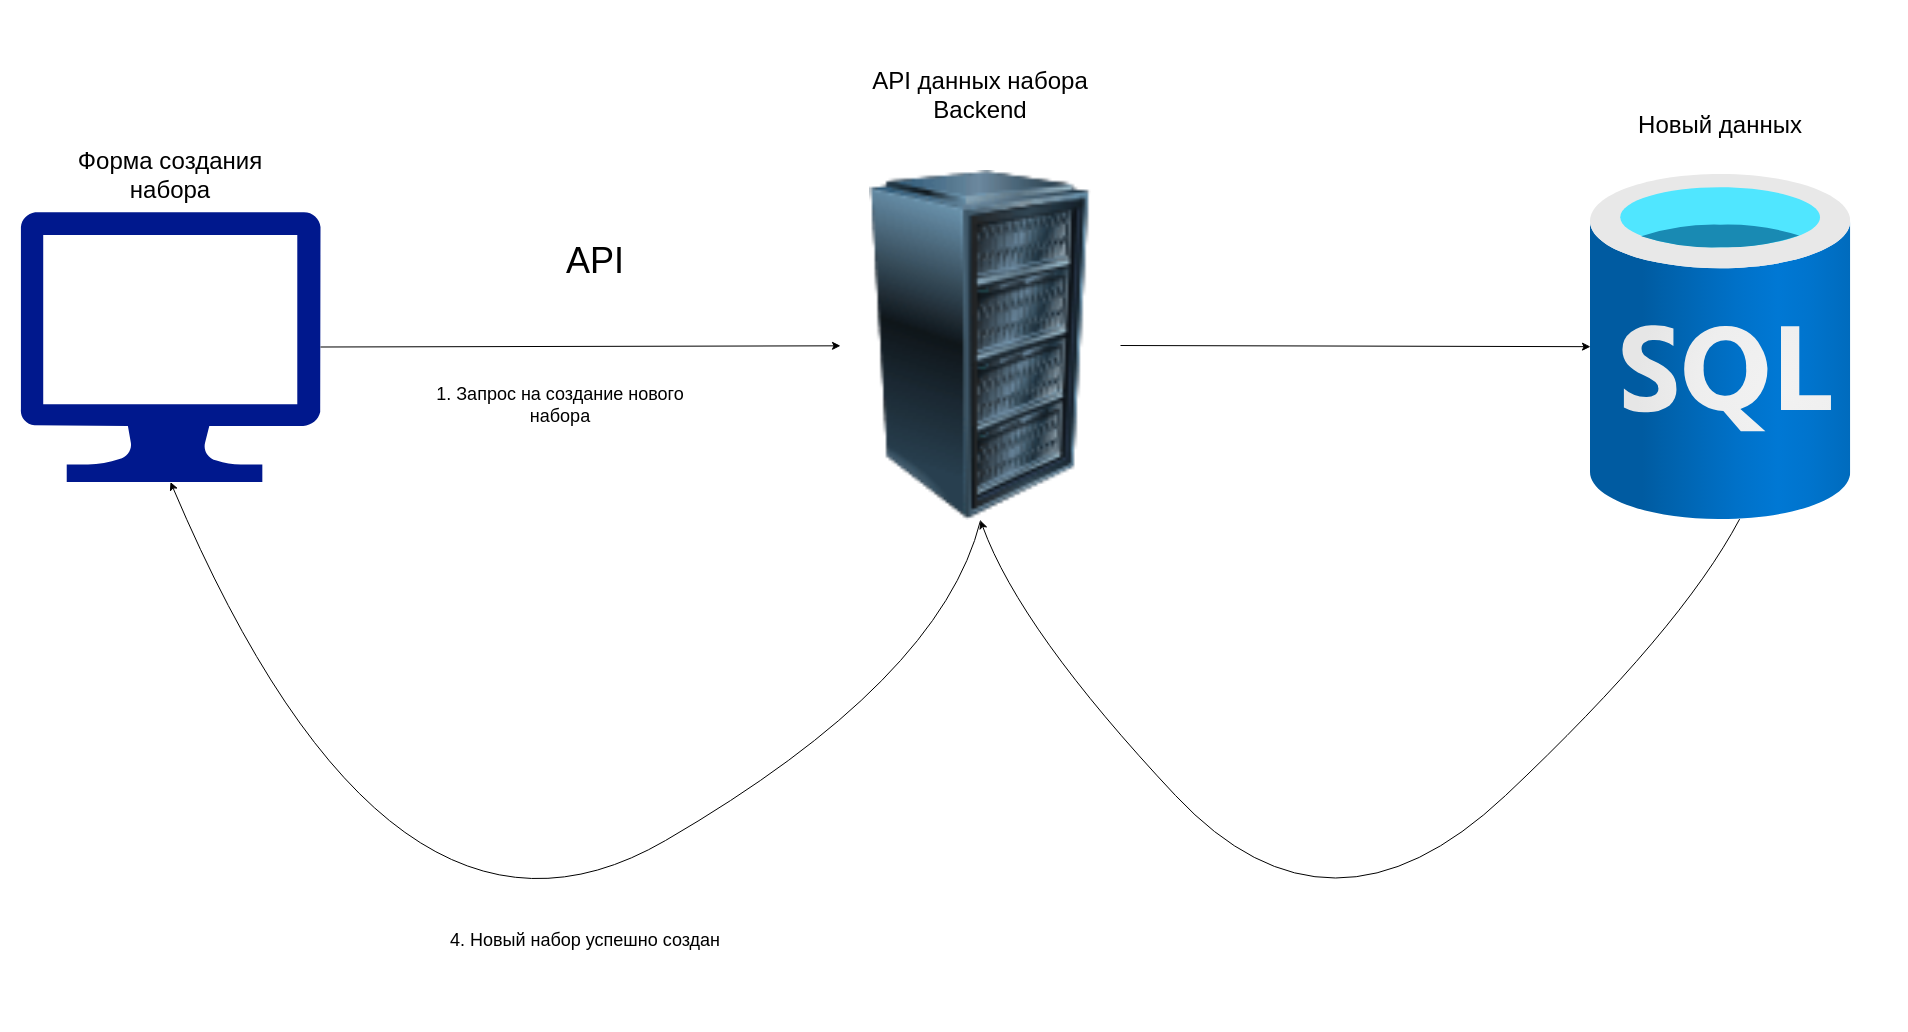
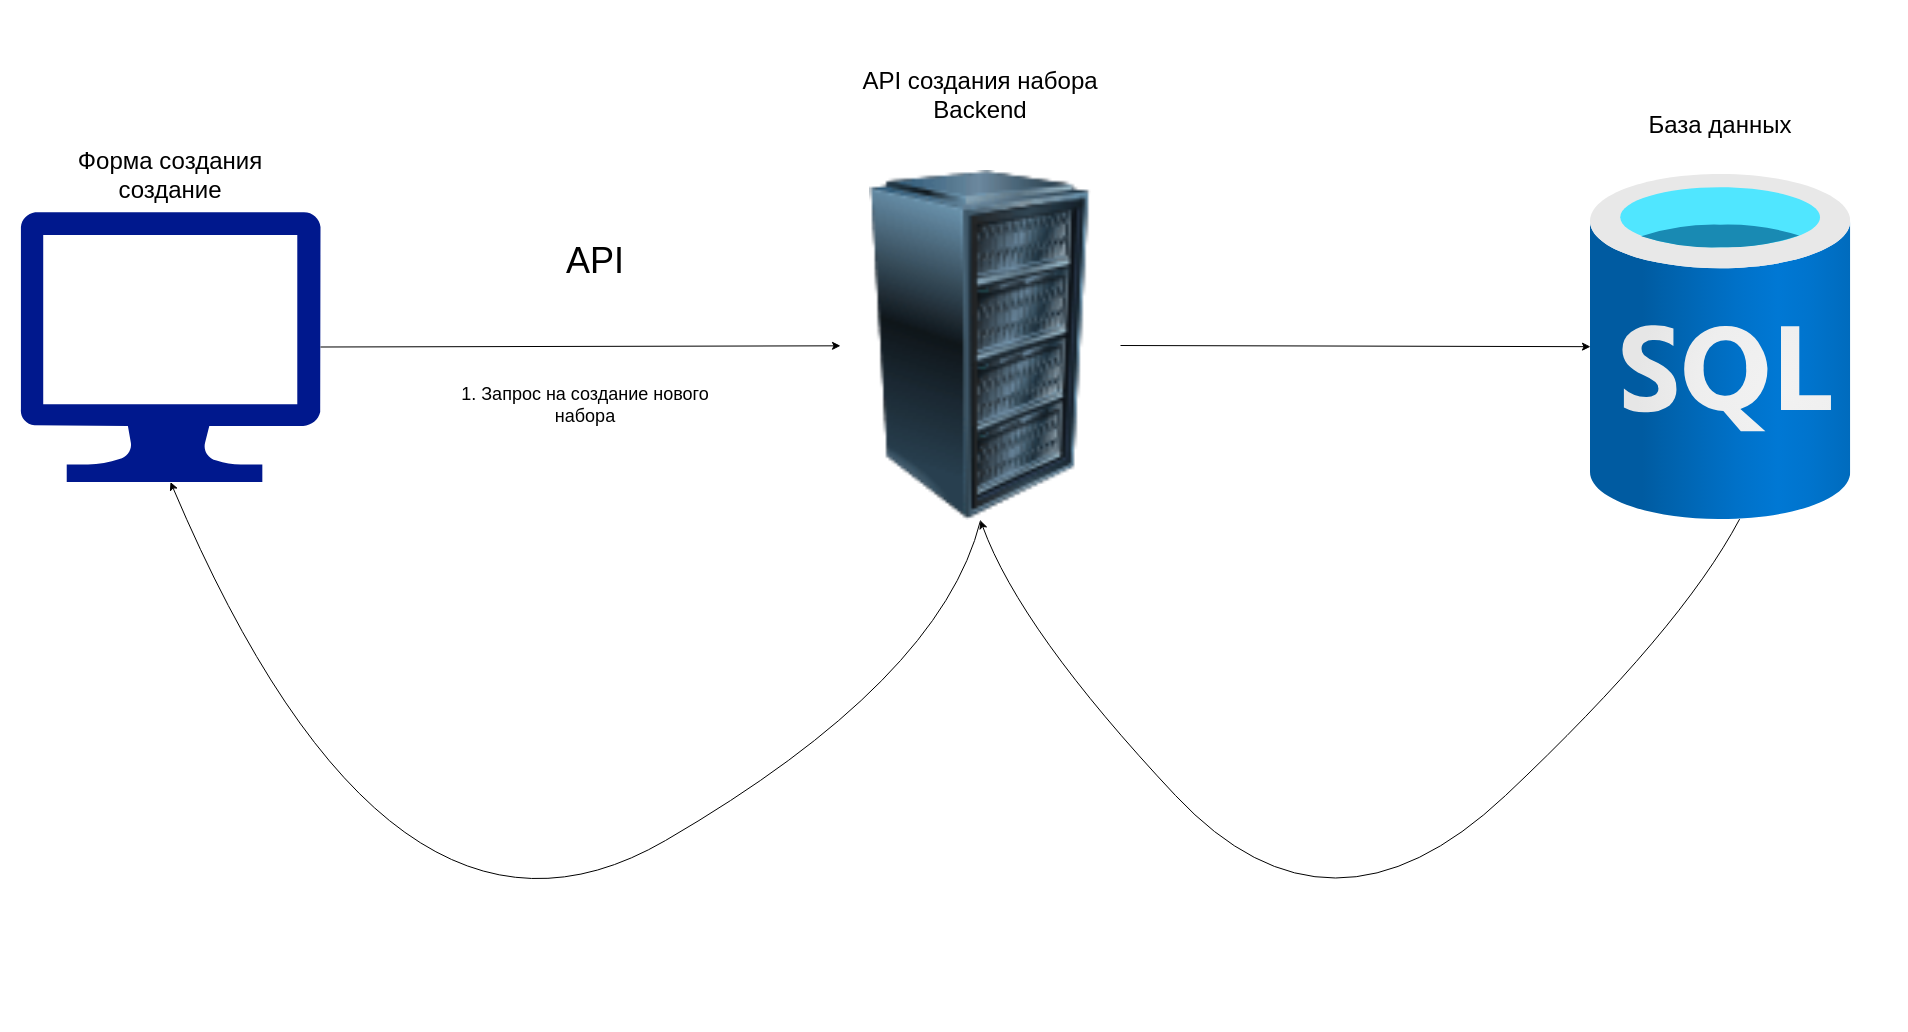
(981, 96) -> (981, 96)
(1721, 126) -> (1721, 126)
(171, 176) -> (171, 176)
(561, 406) -> (586, 406)
(586, 941) -> none
